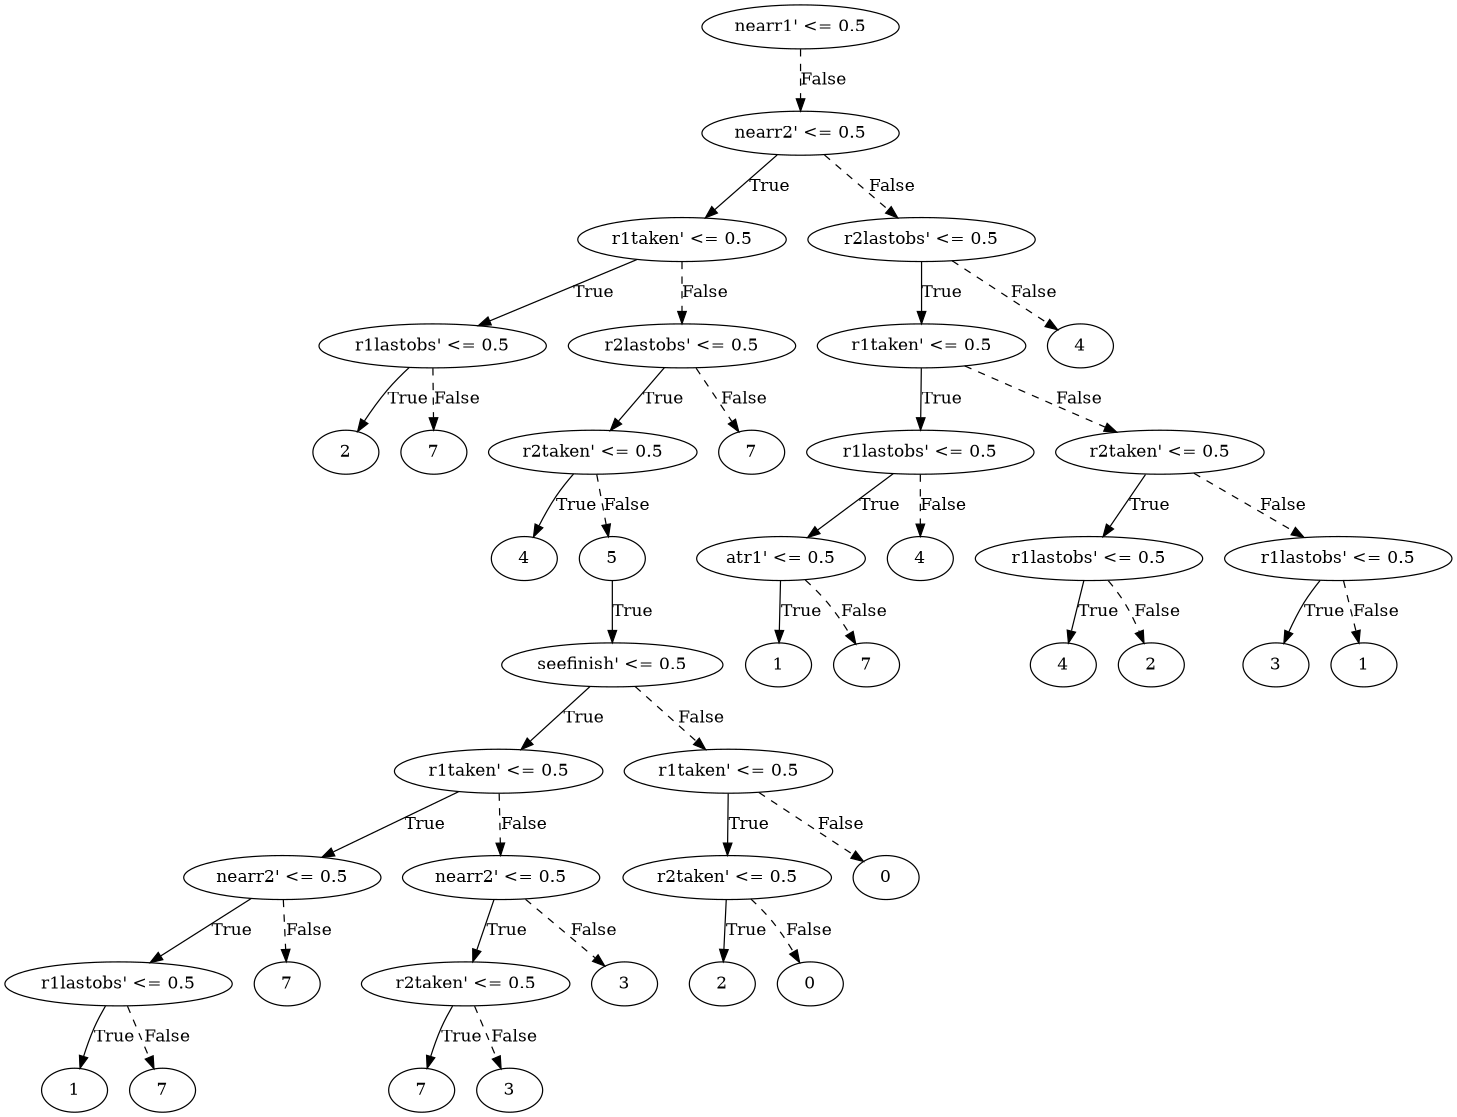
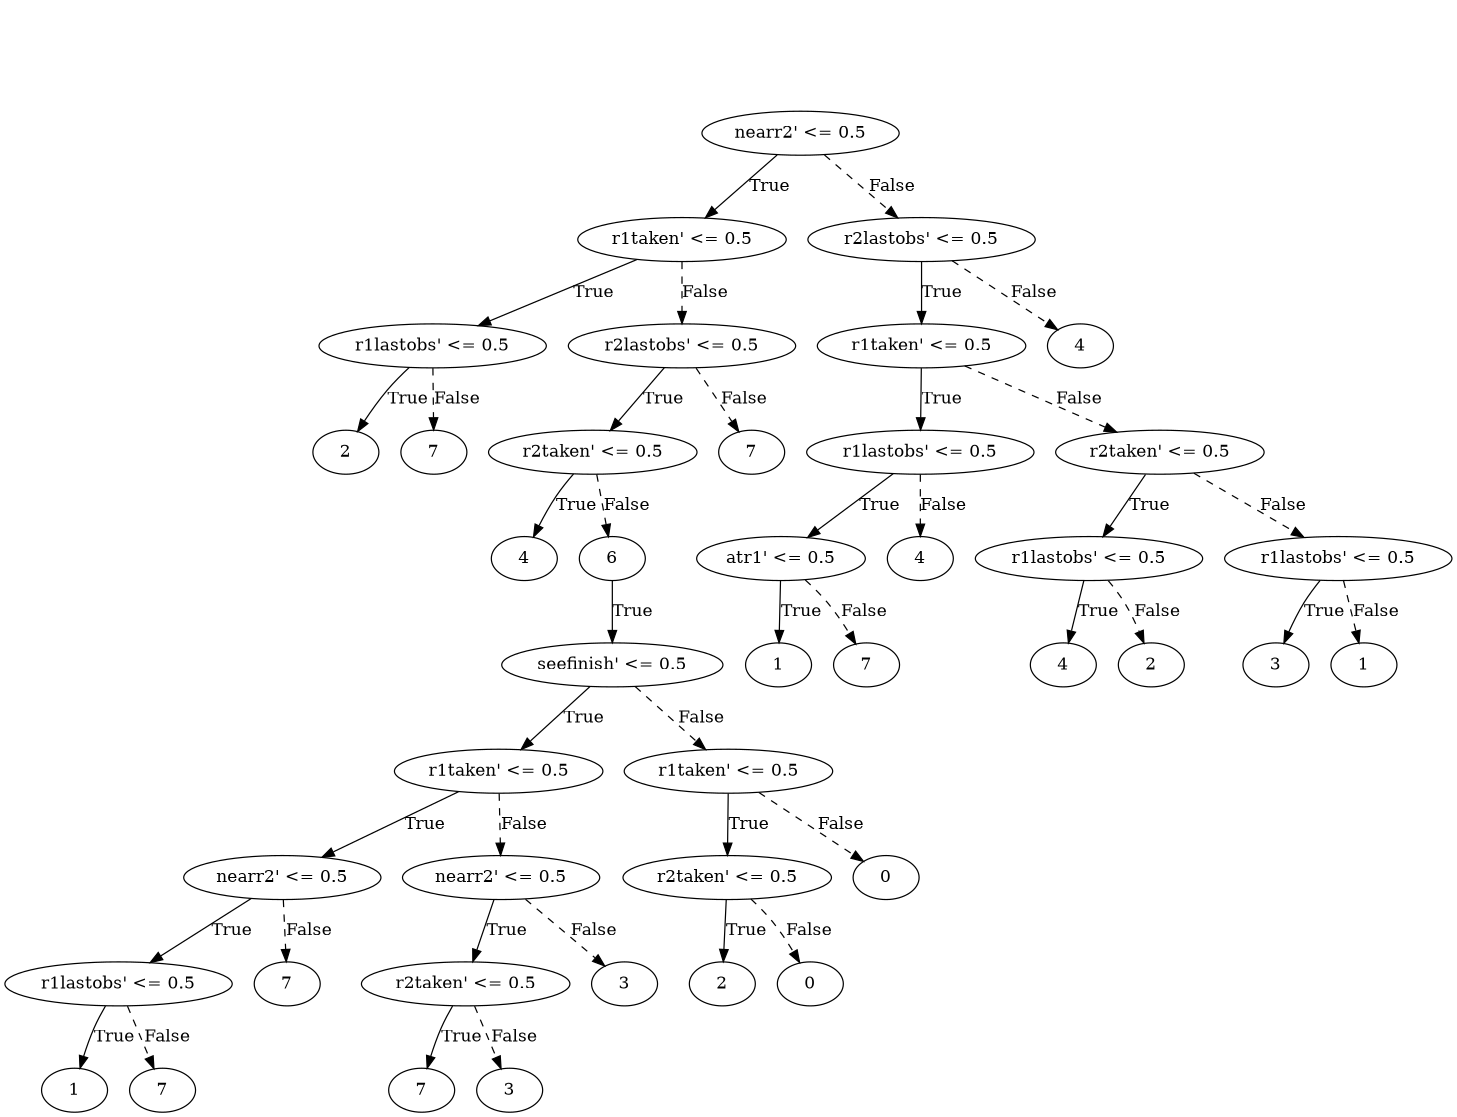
(801, 27) -> none
(612, 559) -> (612, 559)
